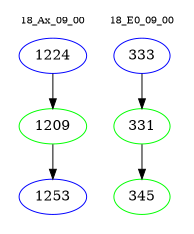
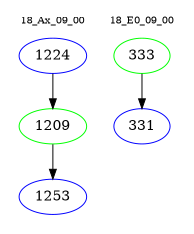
(142, 56) -> (142, 56)
(142, 126) -> (142, 126)
(142, 197) -> none
